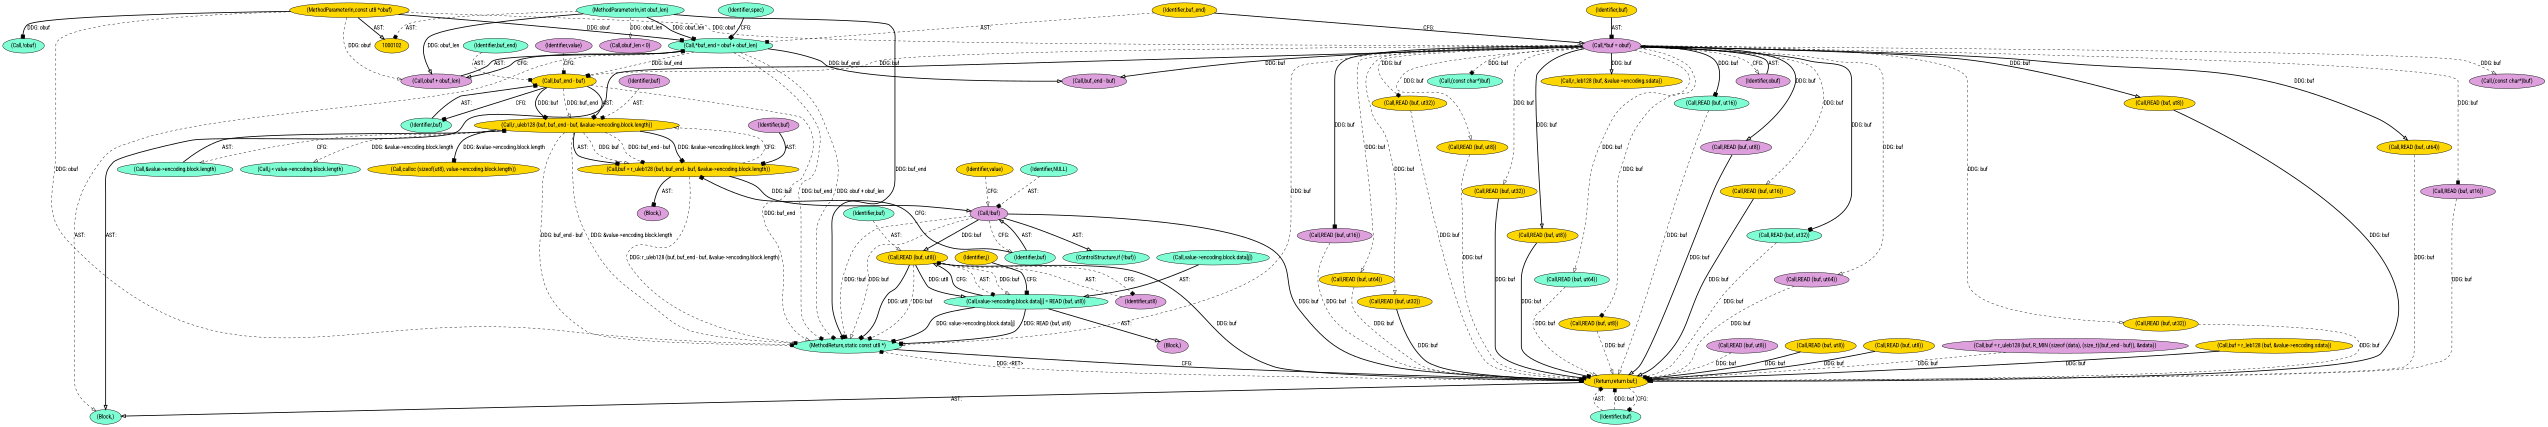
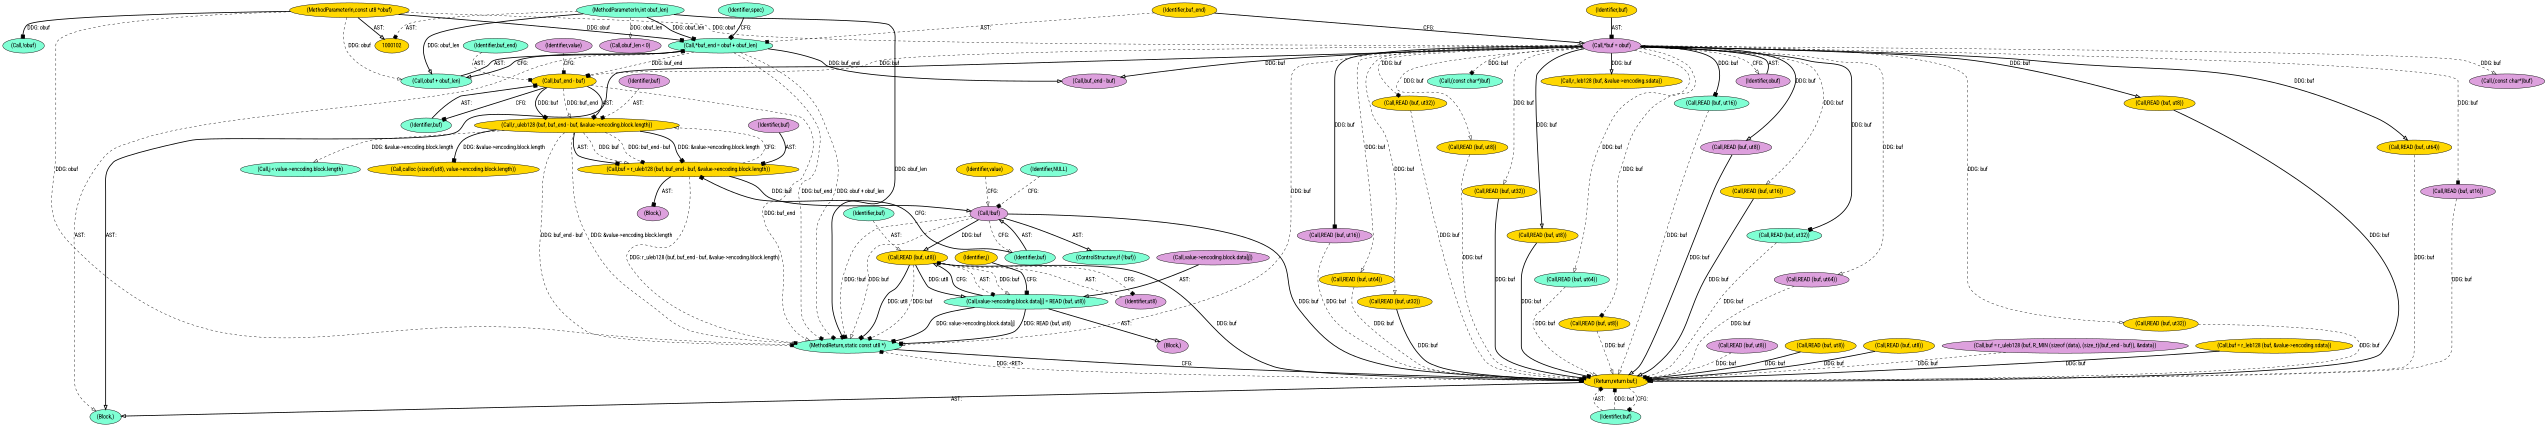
(436, 81) -> (436, 81)
(175, 169) -> none
(911, 169) -> (911, 169)
(1034, 192) -> (1034, 192)
(1213, 258) -> (1213, 258)
